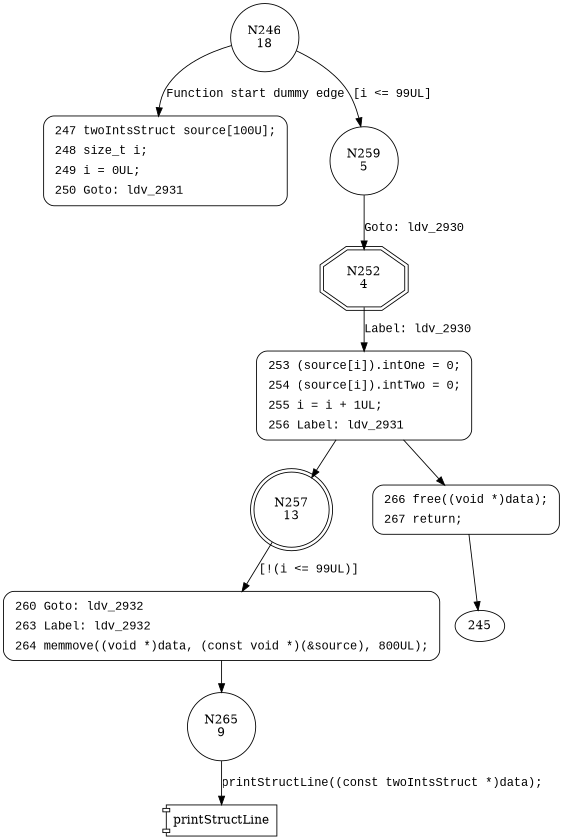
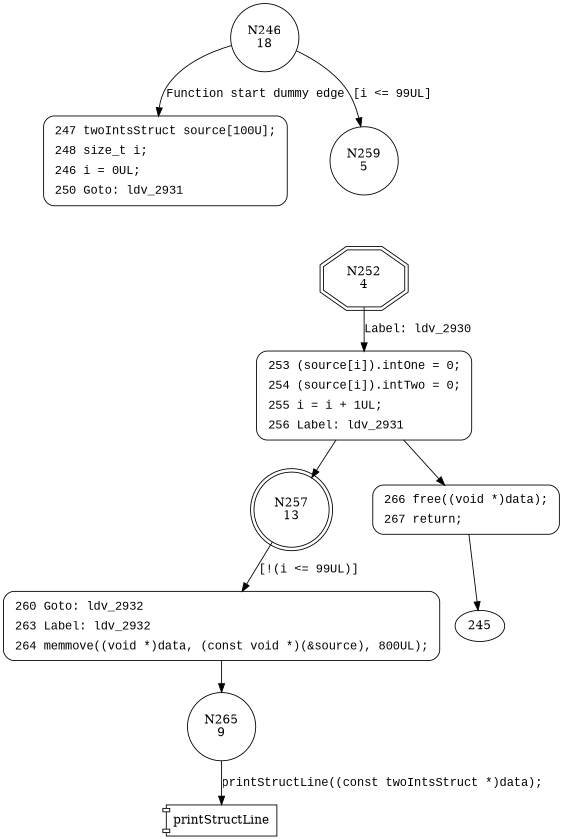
(66, 170) -> (66, 170)
(364, 218) -> none
